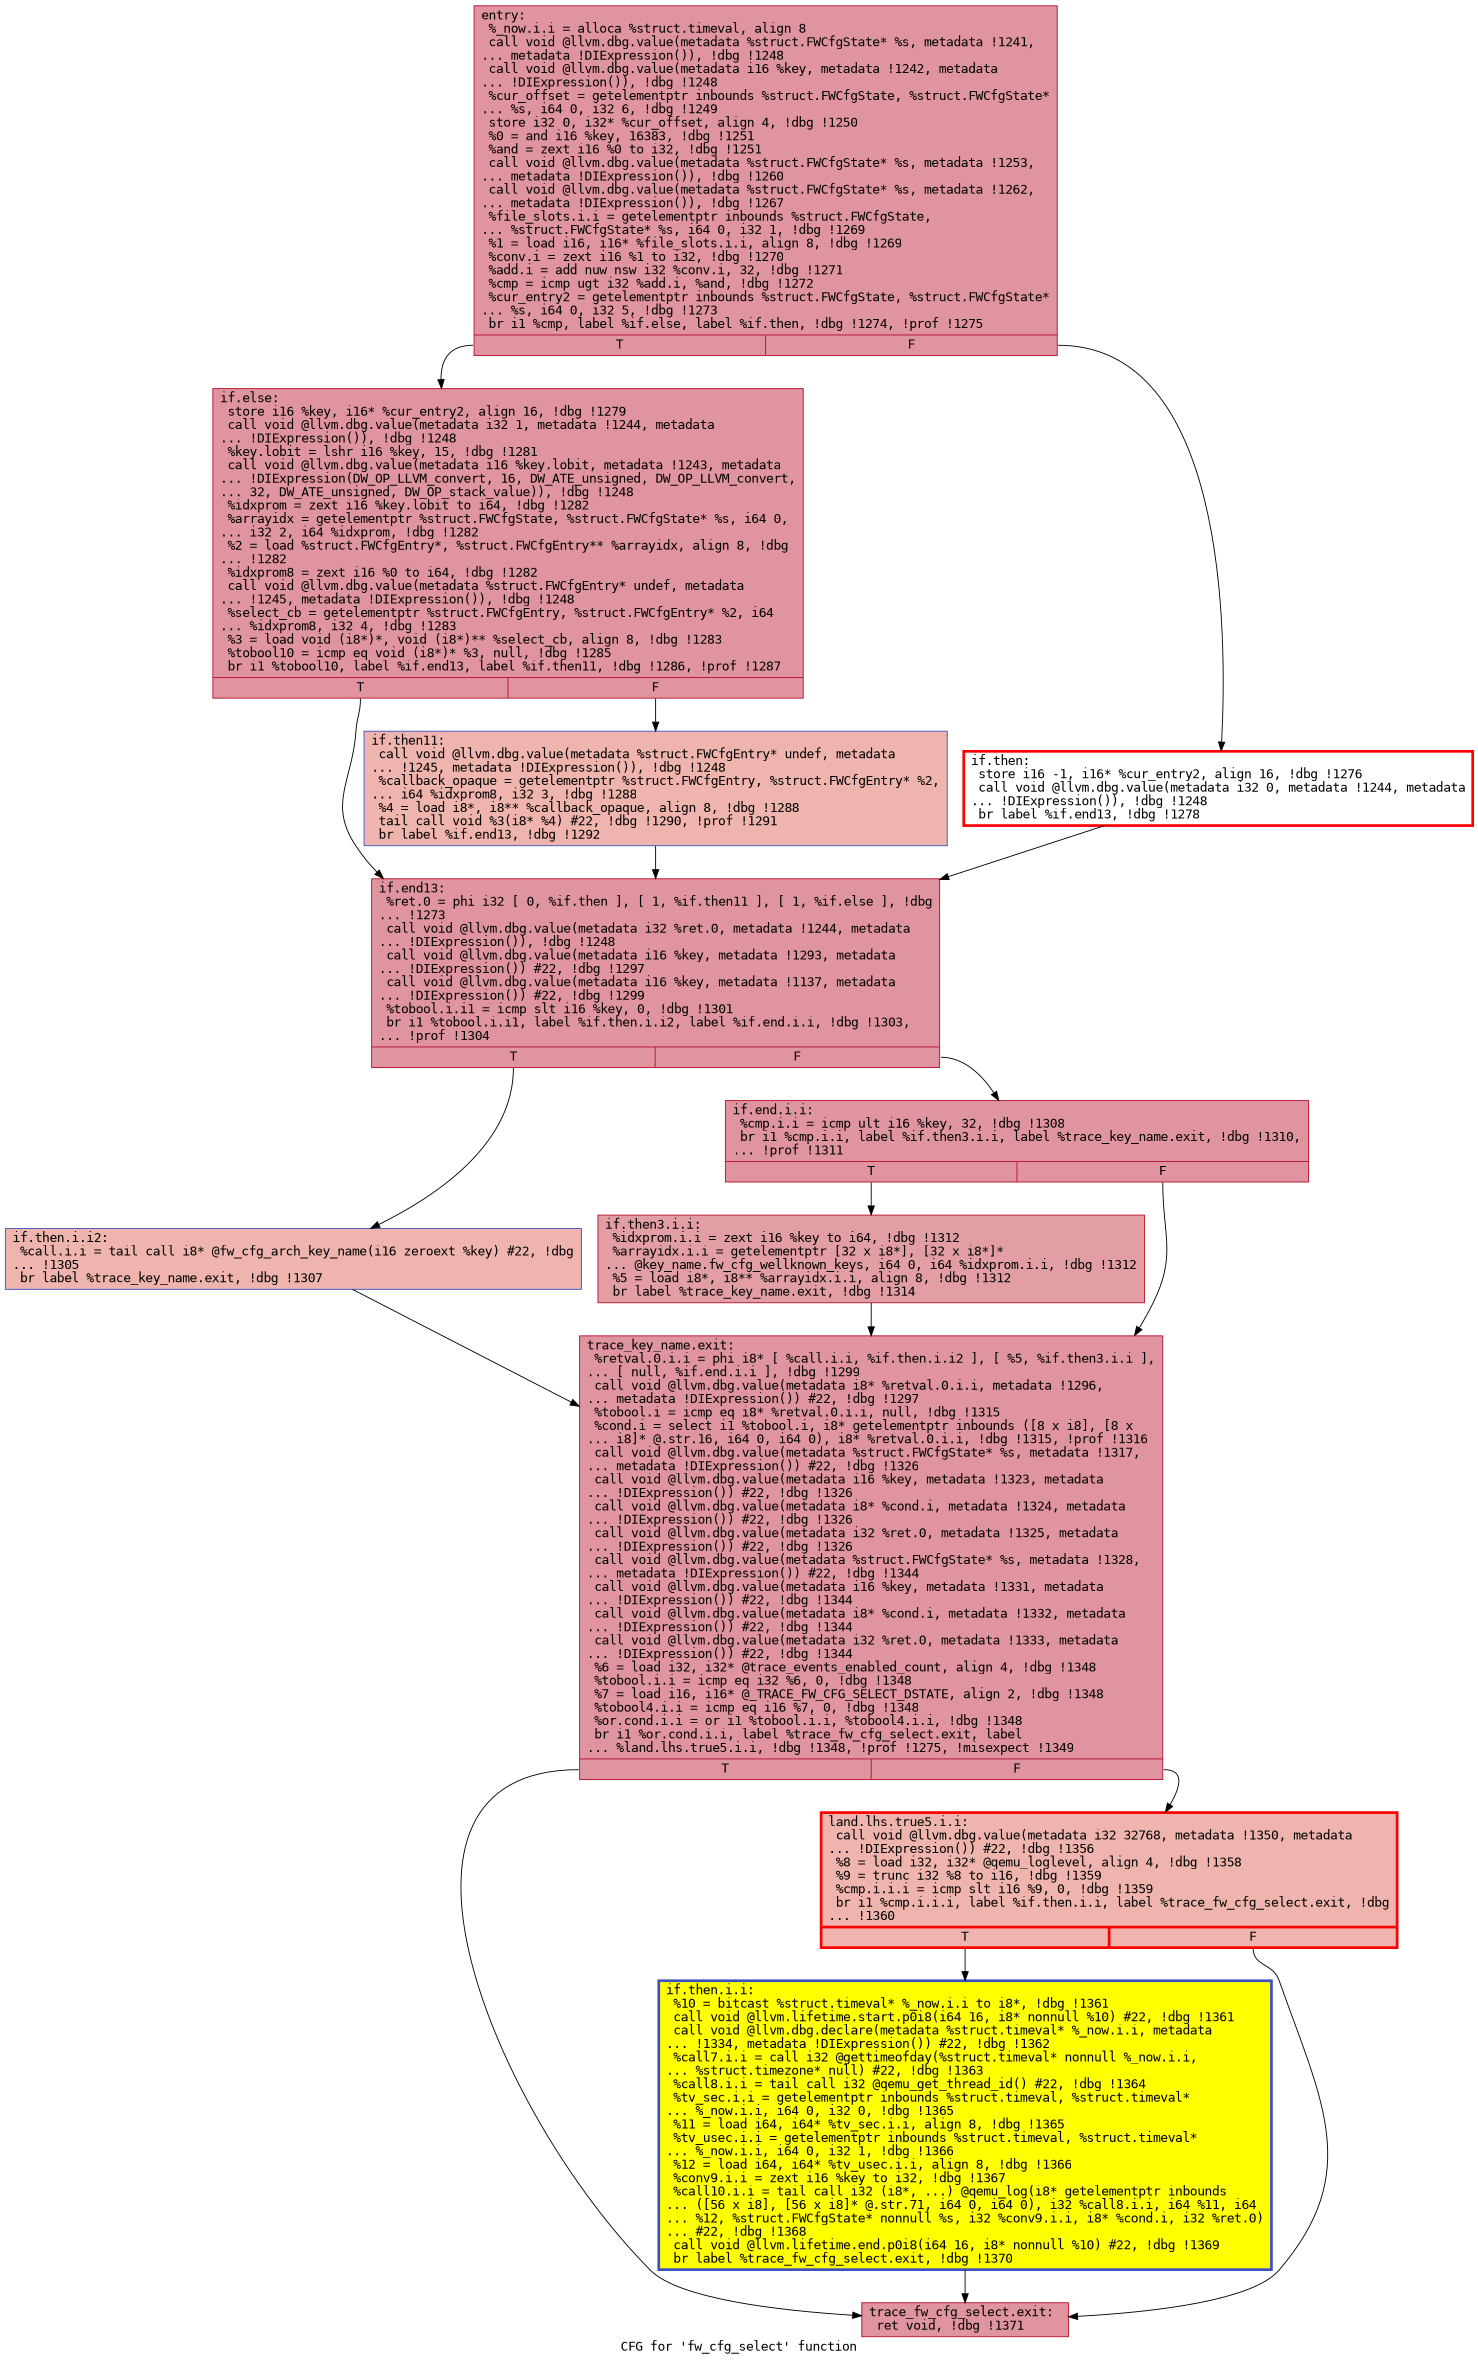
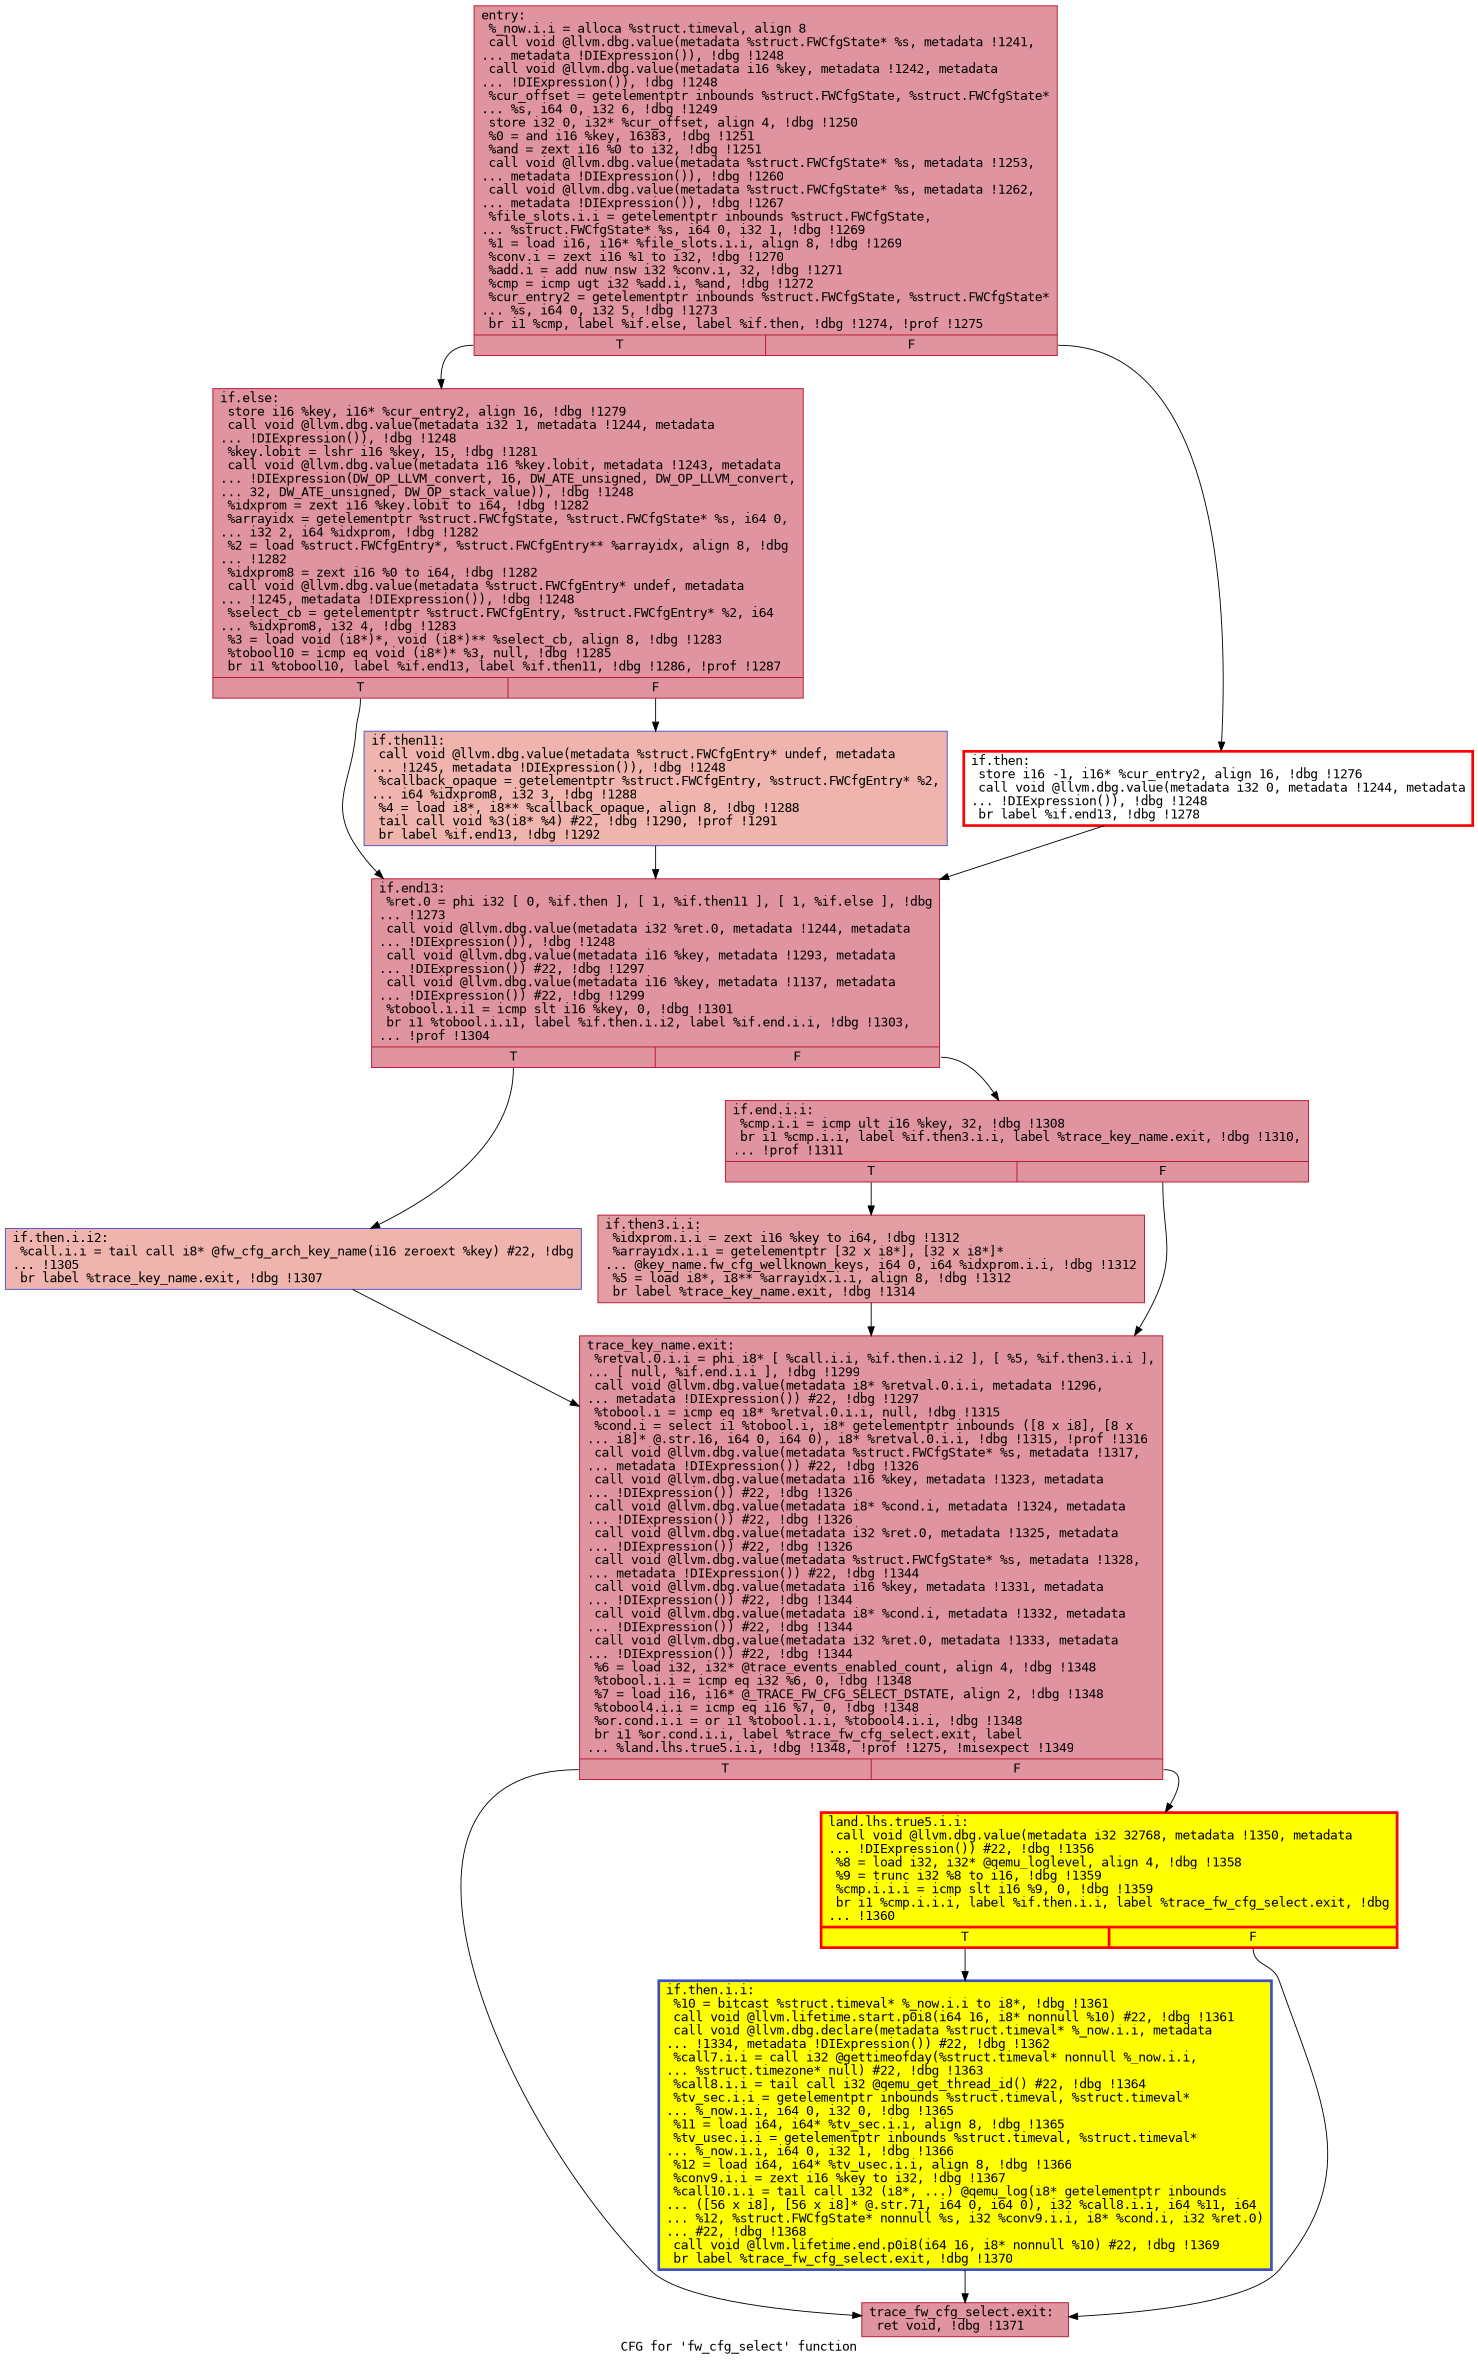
(1109, 1880) -> (1109, 1880)
